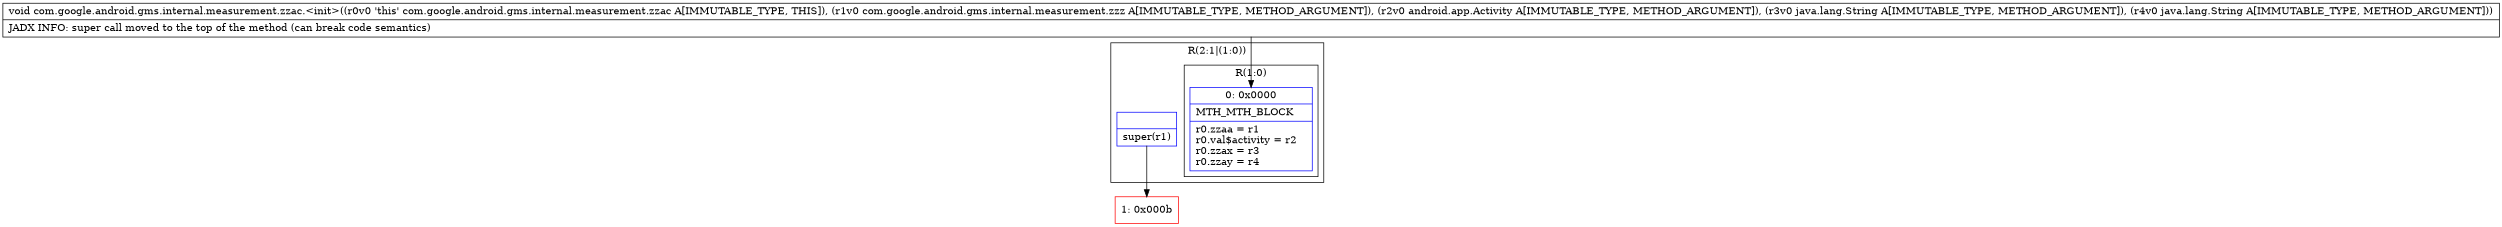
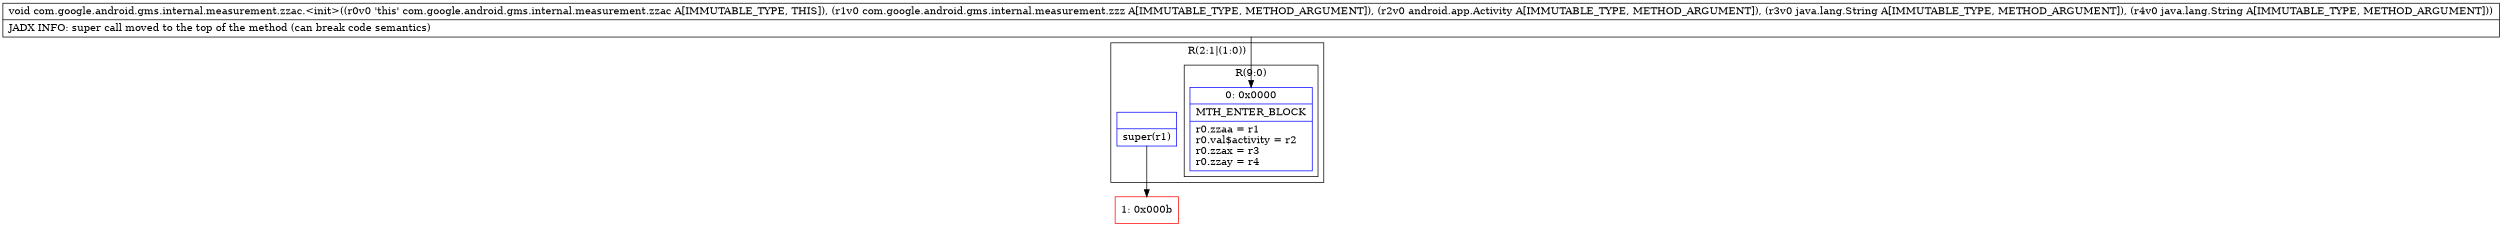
(1251, 73) -> (1251, 73)
(1245, 112) -> (1251, 112)
